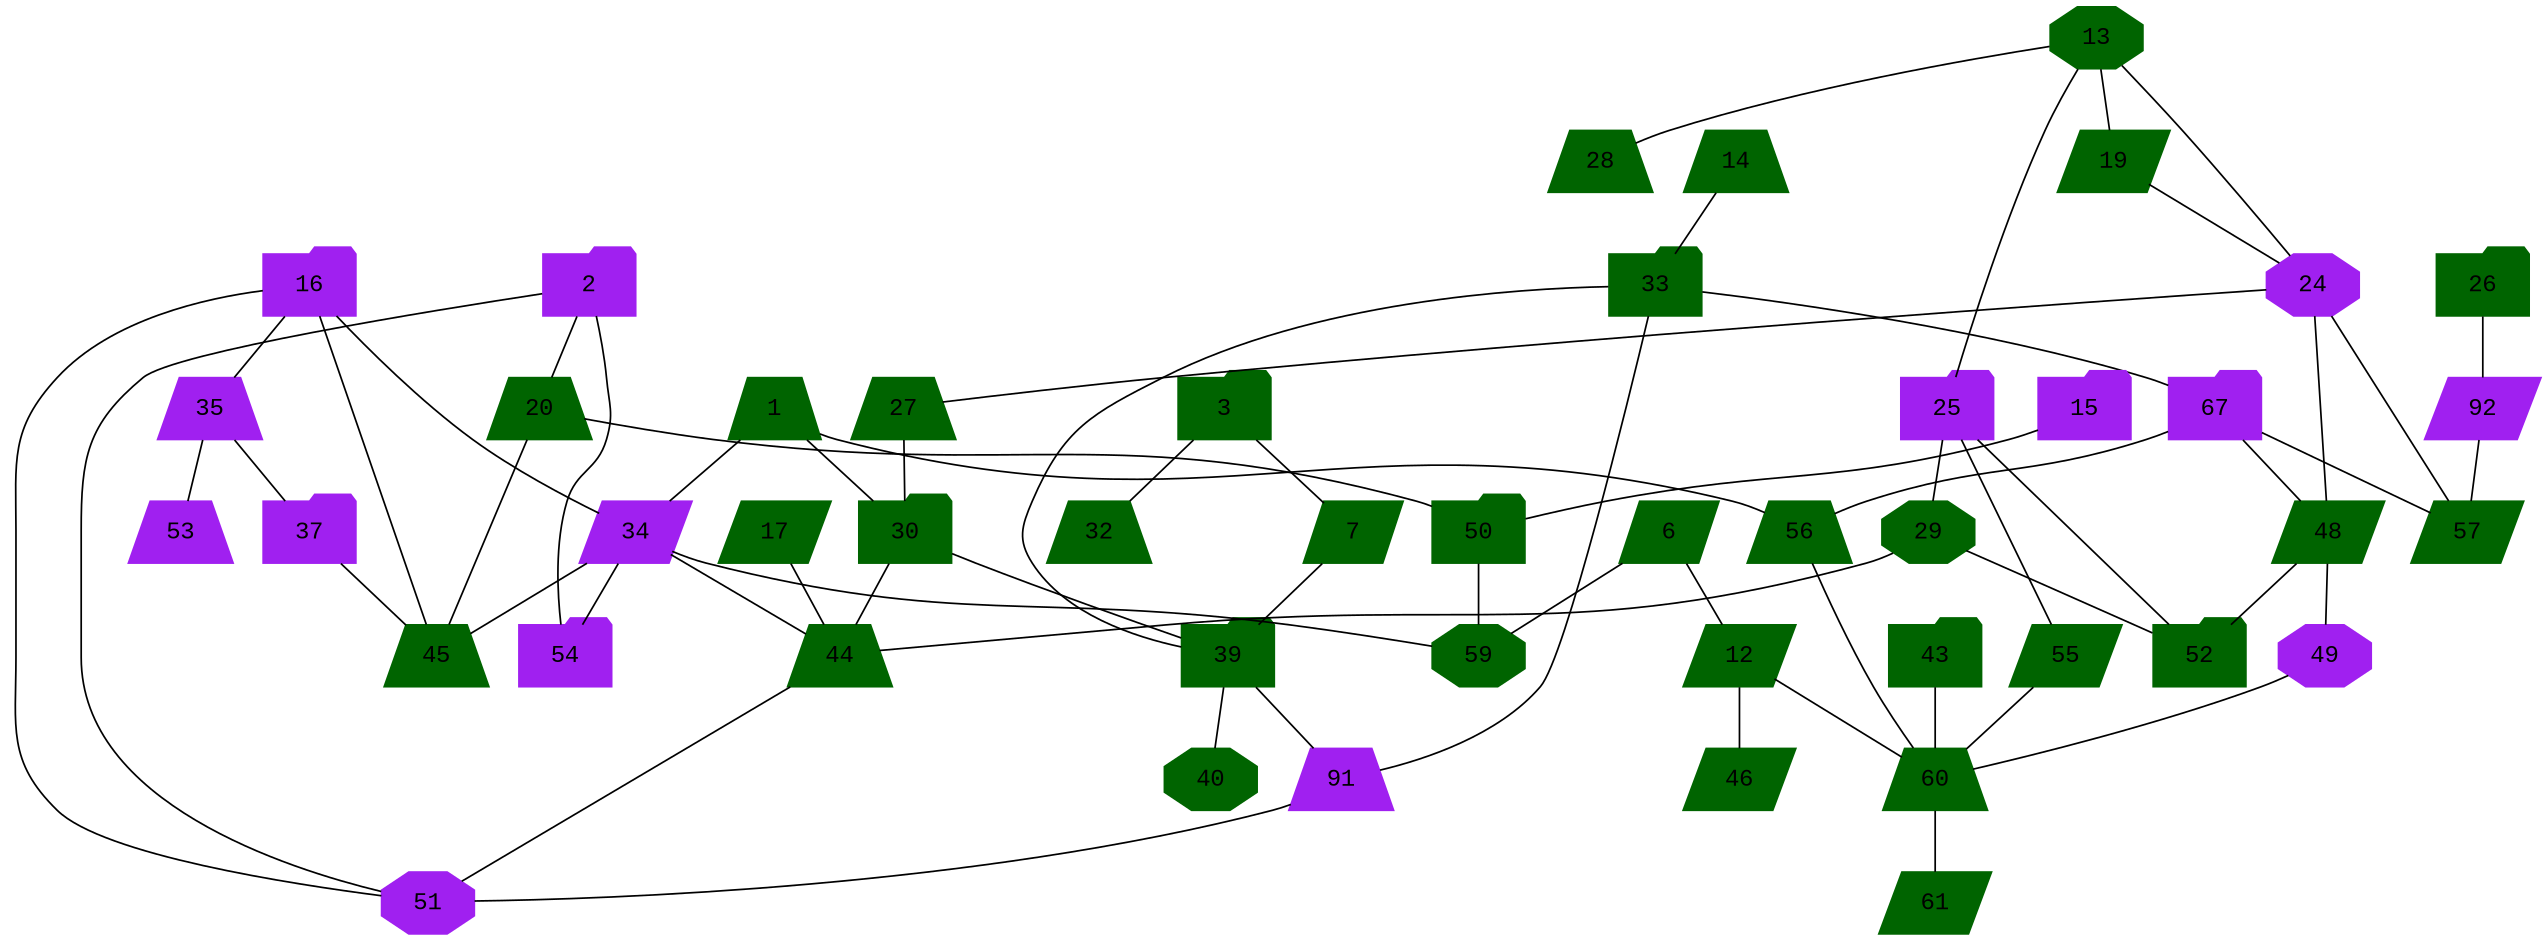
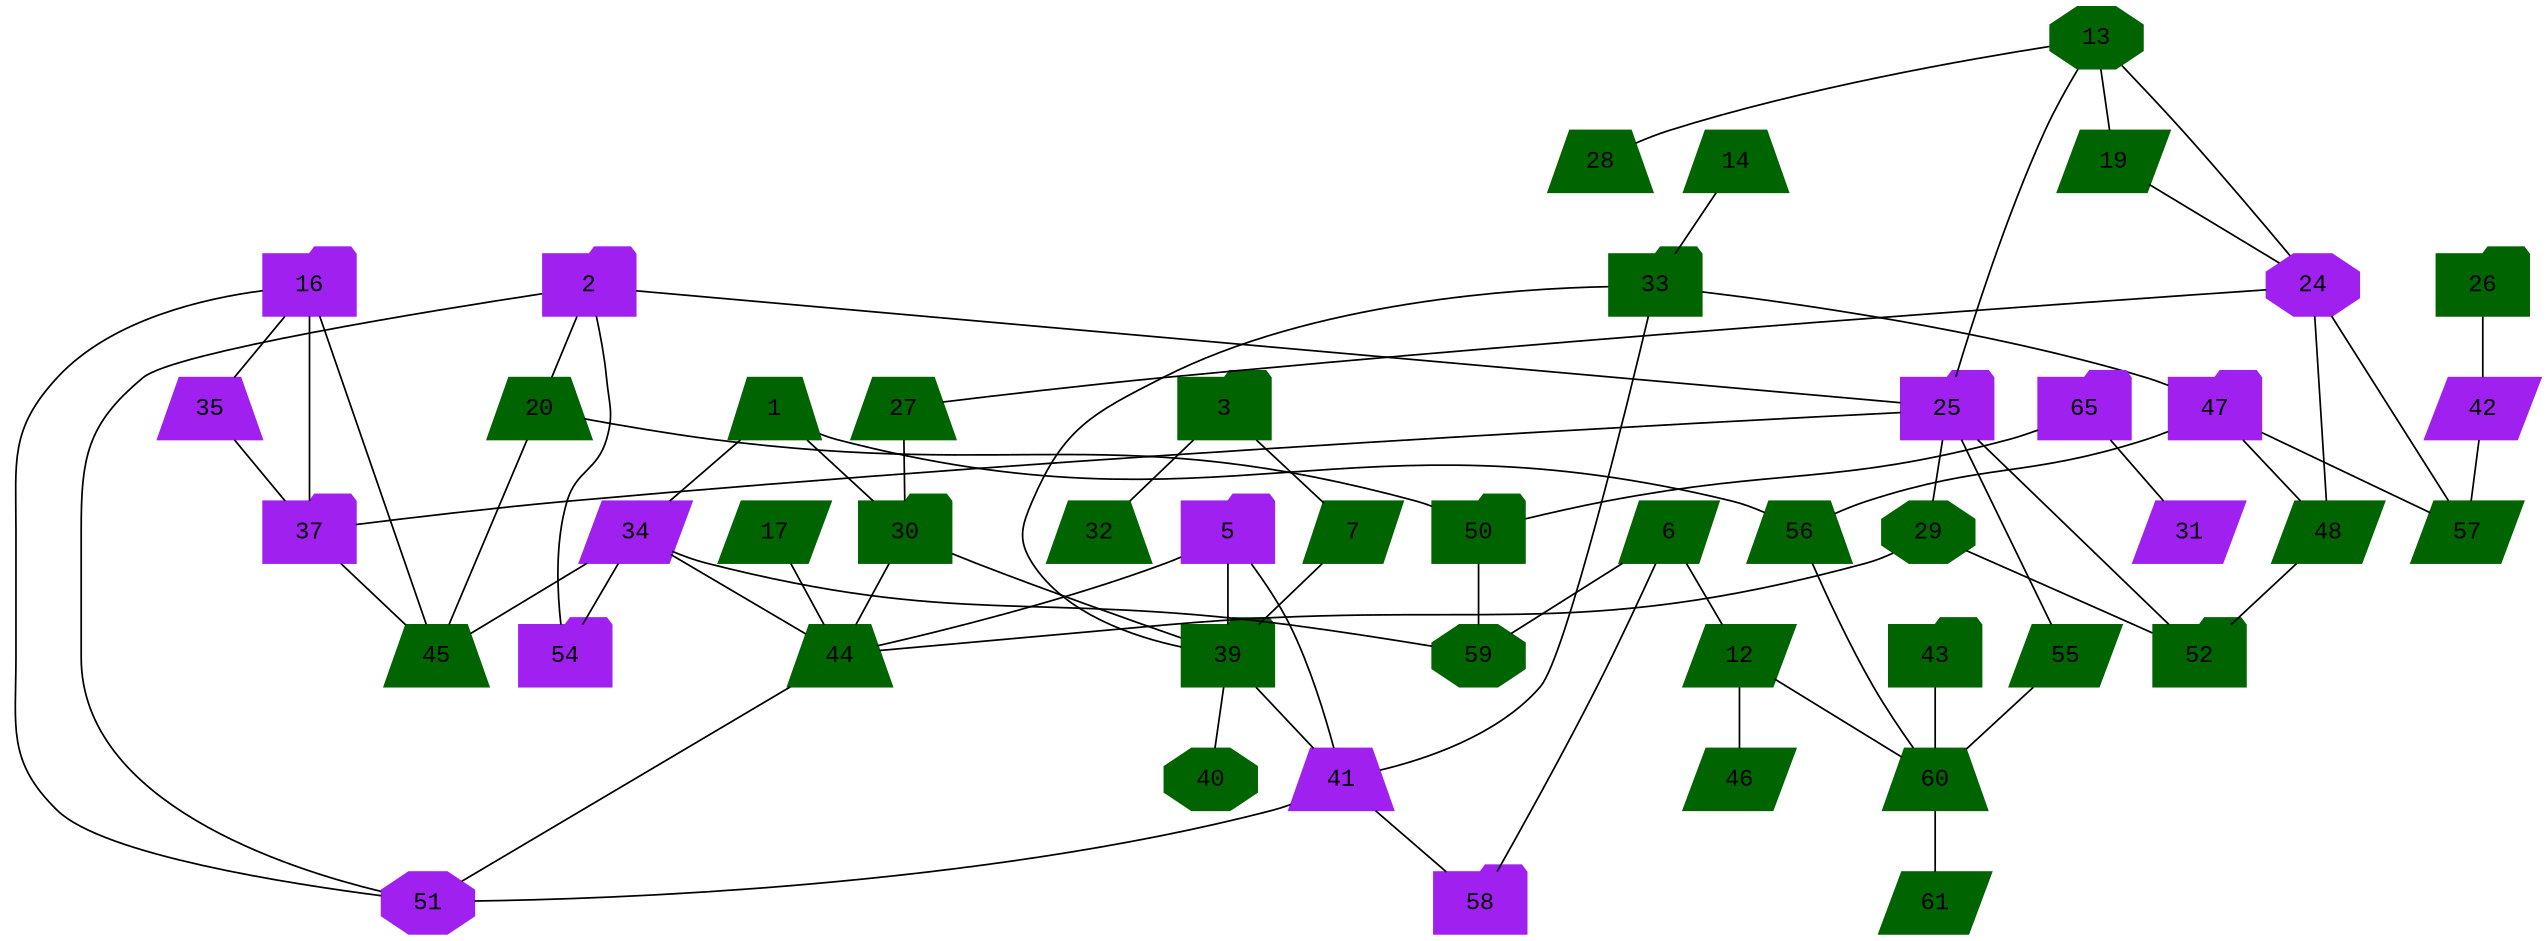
none -> (1300, 350)
(2085, 409) -> (2085, 409)
(2215, 409) -> (2215, 409)
(2483, 409) -> (2483, 409)
(458, 428) -> (310, 409)
none -> (1243, 450)
(181, 532) -> none
none -> (1228, 532)
none -> (2189, 532)
(2325, 656) -> none
(1341, 779) -> (1341, 779)
none -> (1480, 903)
